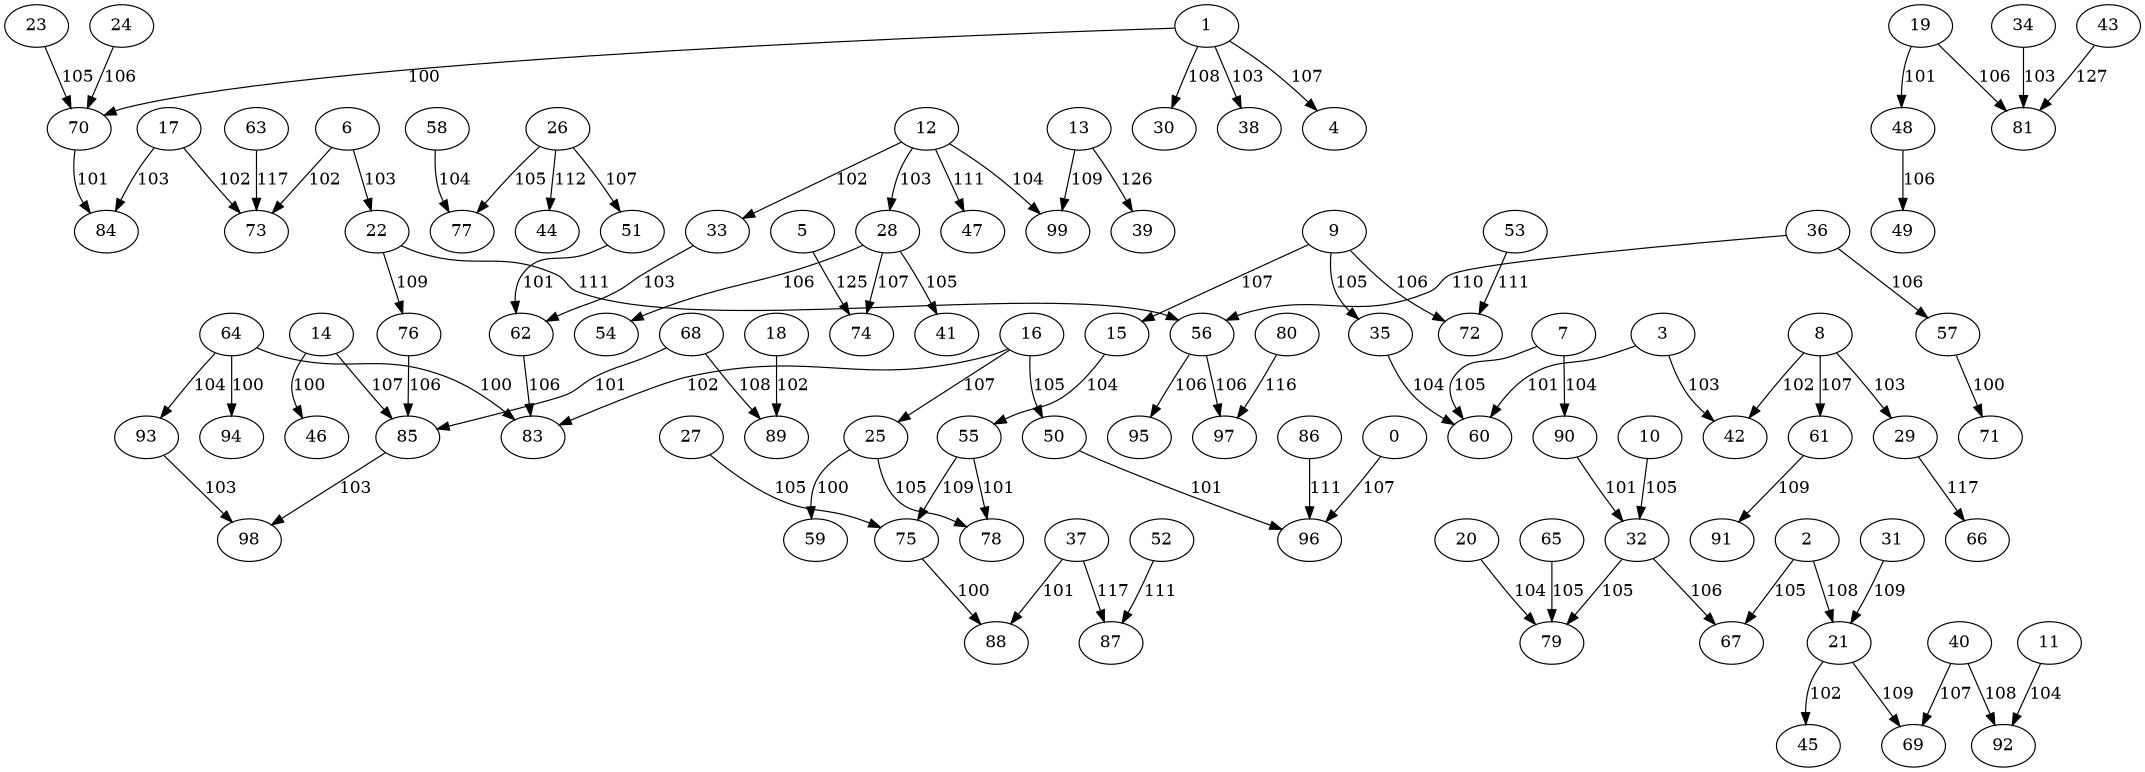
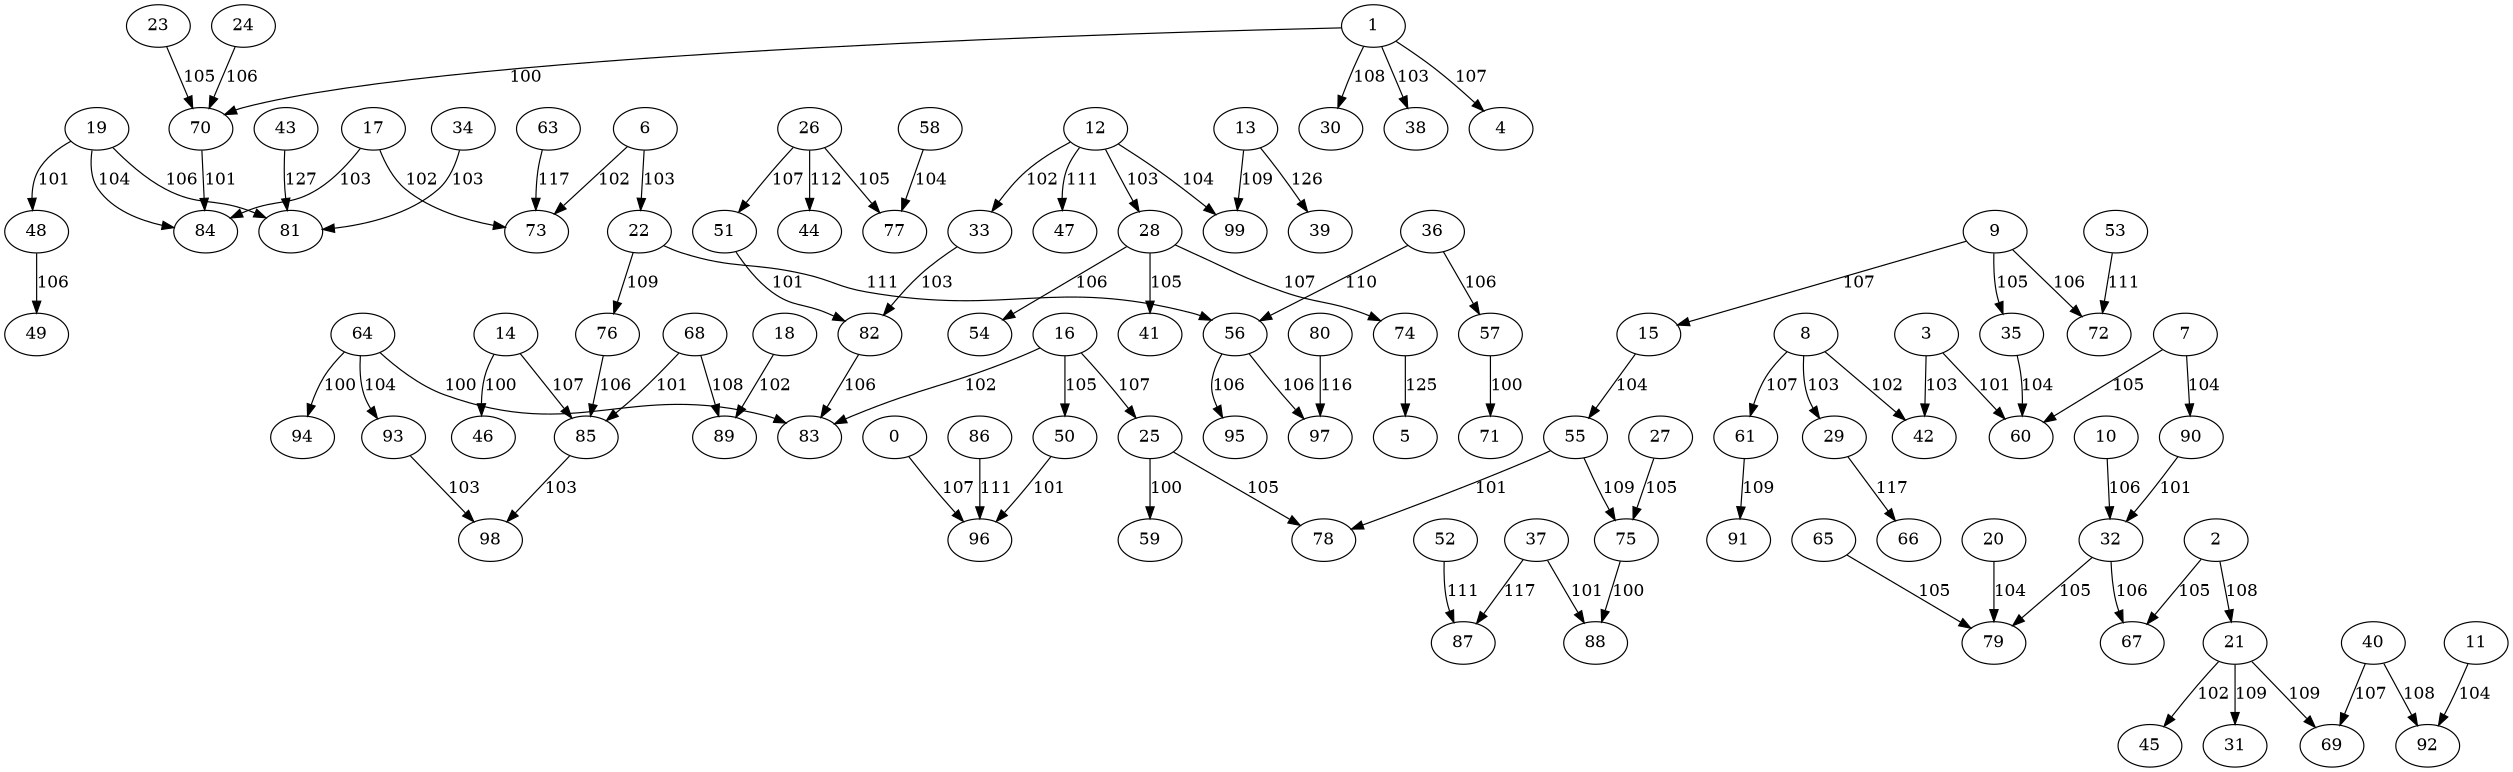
none -> (110, 202)
(828, 278) -> (1405, 380)
(521, 334) -> (870, 334)
(1662, 489) -> (2125, 489)
(1871, 587) -> (2235, 688)
